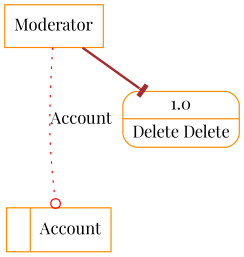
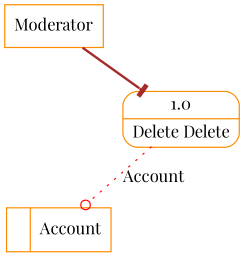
(50, 123) -> (120, 174)
